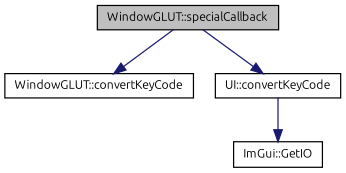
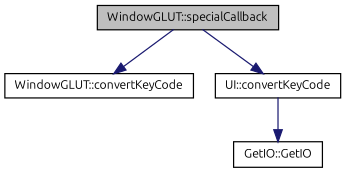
(278, 155) -> (278, 155)
